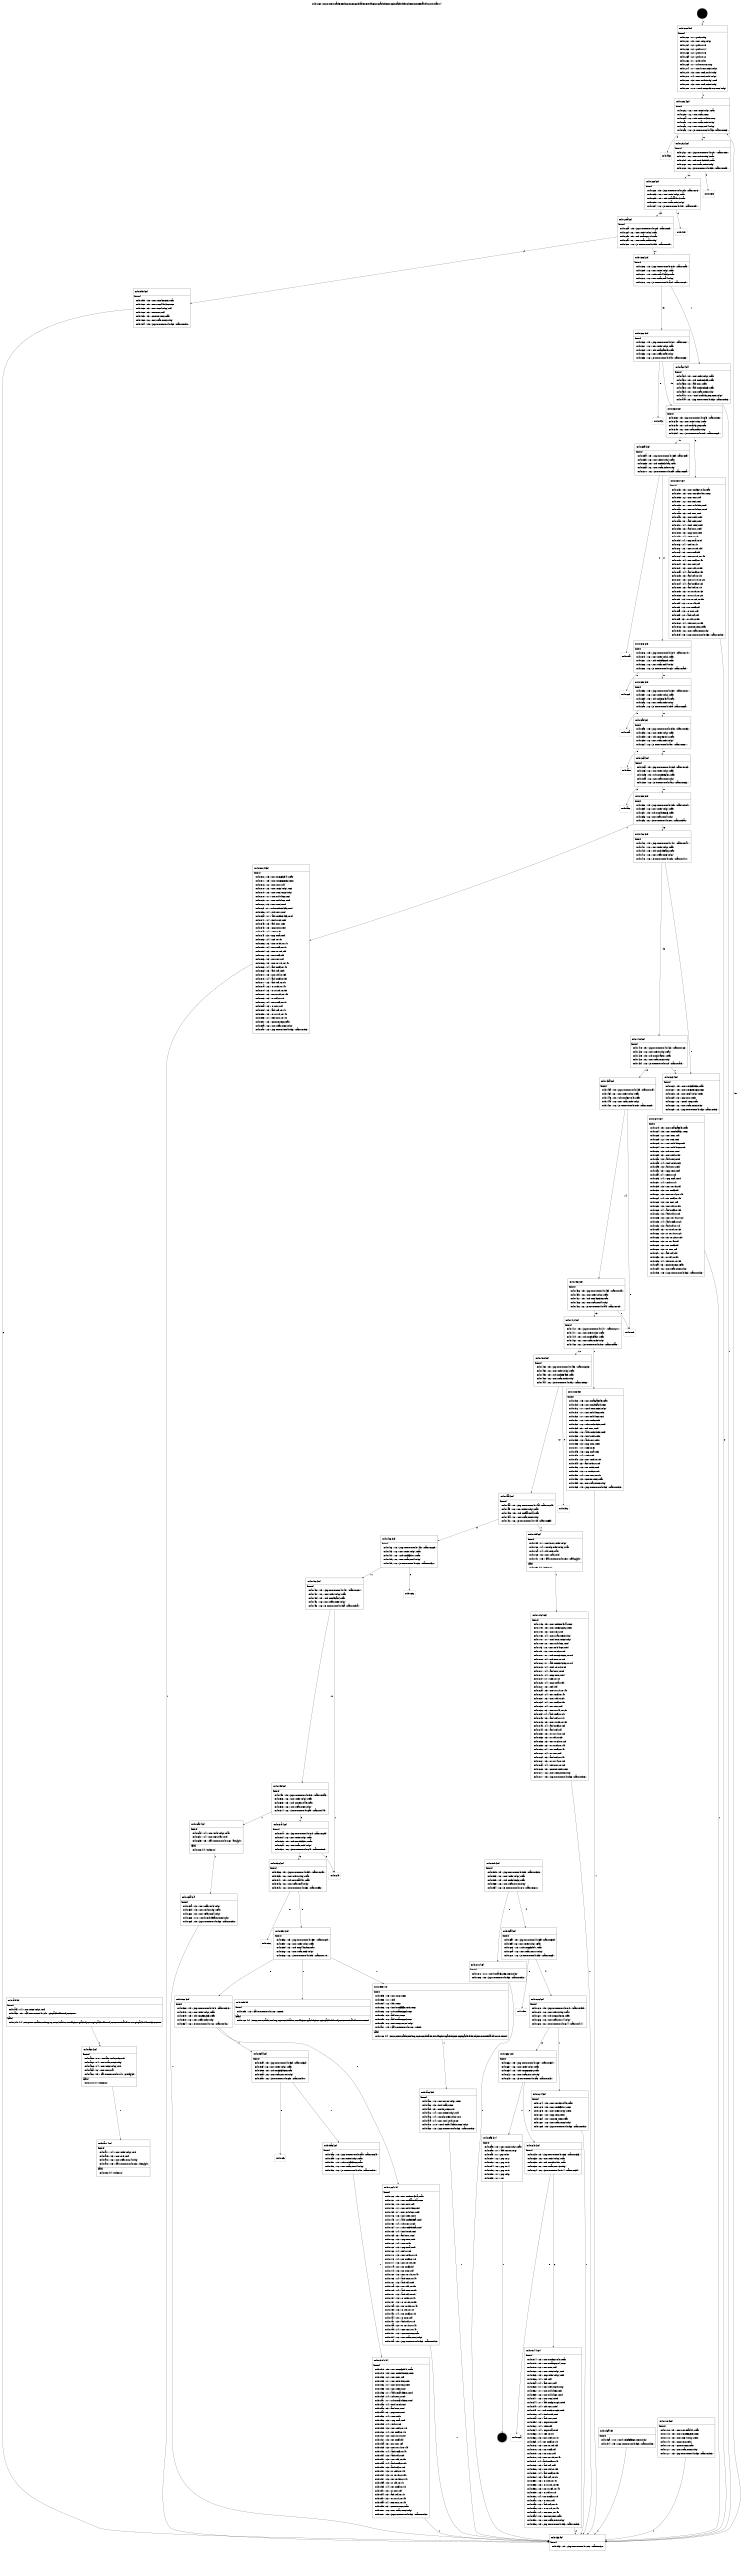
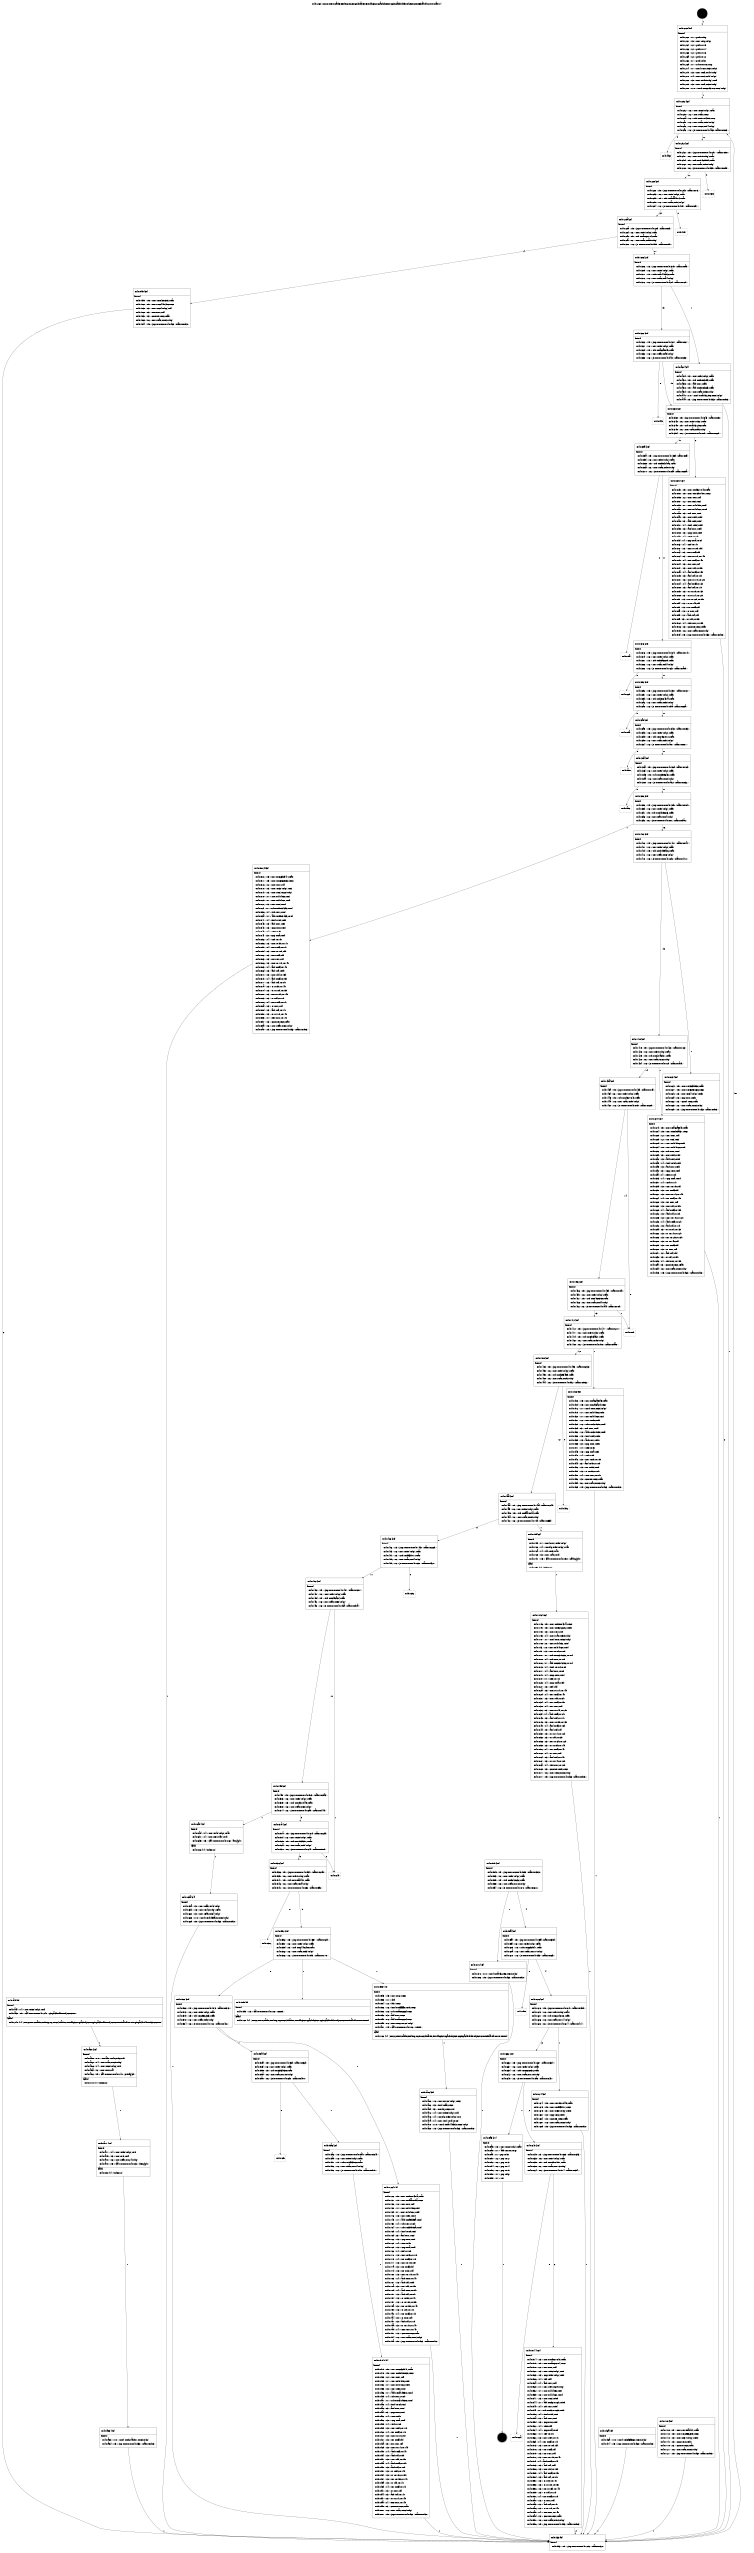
(673, 1070) -> (660, 1091)
none -> (128, 2438)
